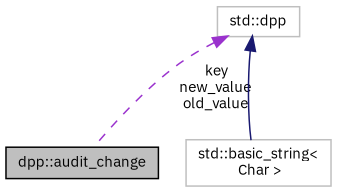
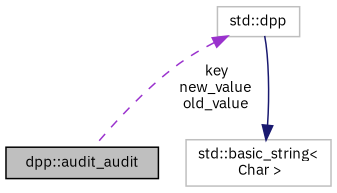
(248, 95) -> (268, 80)
(82, 163) -> (82, 163)
